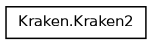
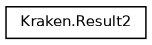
(76, 23) -> (76, 23)
